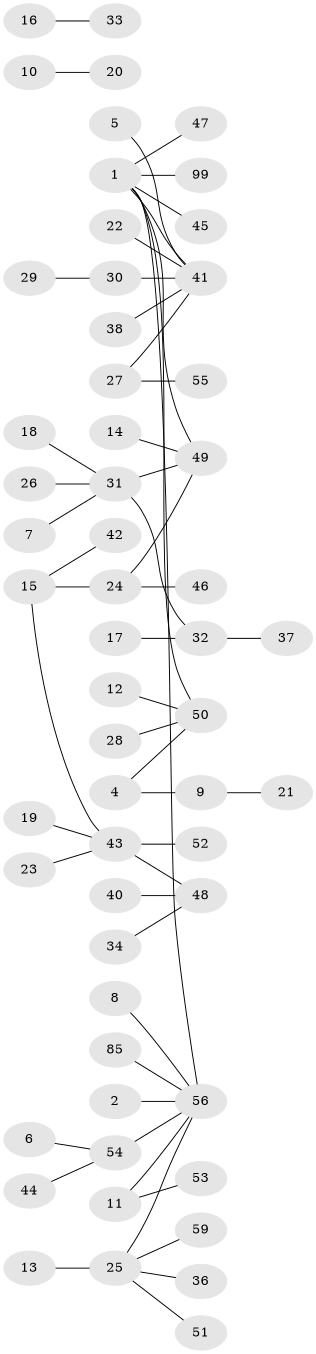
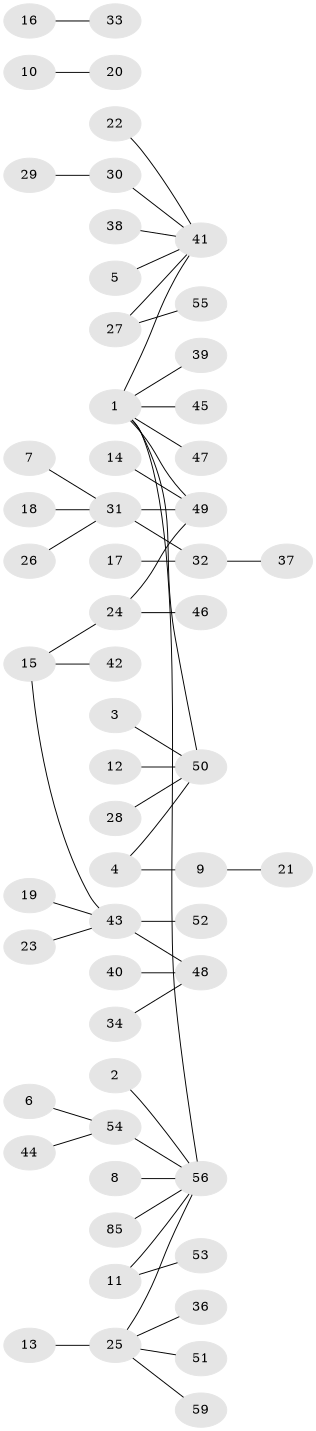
(201, 175) -> (201, 355)
none -> (115, 716)
